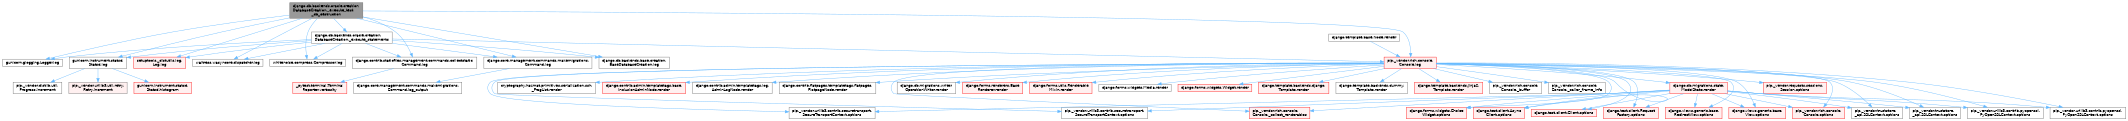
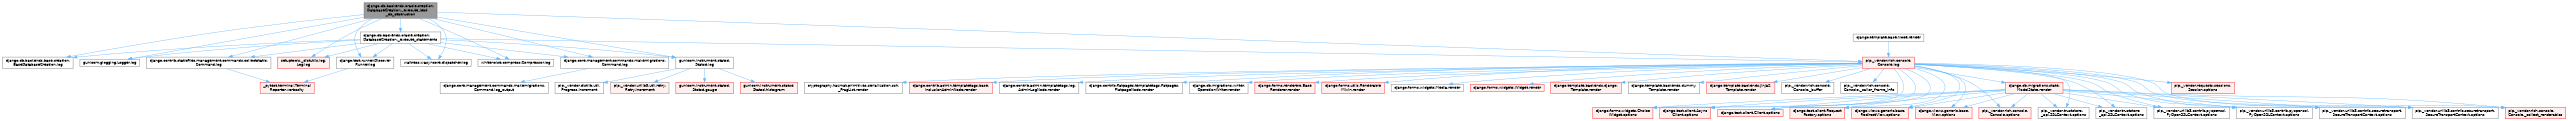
none -> (365, 63)
none -> (705, 88)
